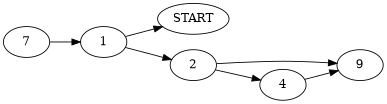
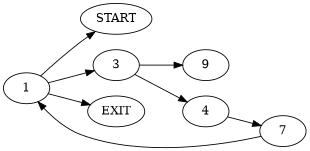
(193, 65) -> (116, 65)
(317, 76) -> (240, 120)
none -> (116, 111)
